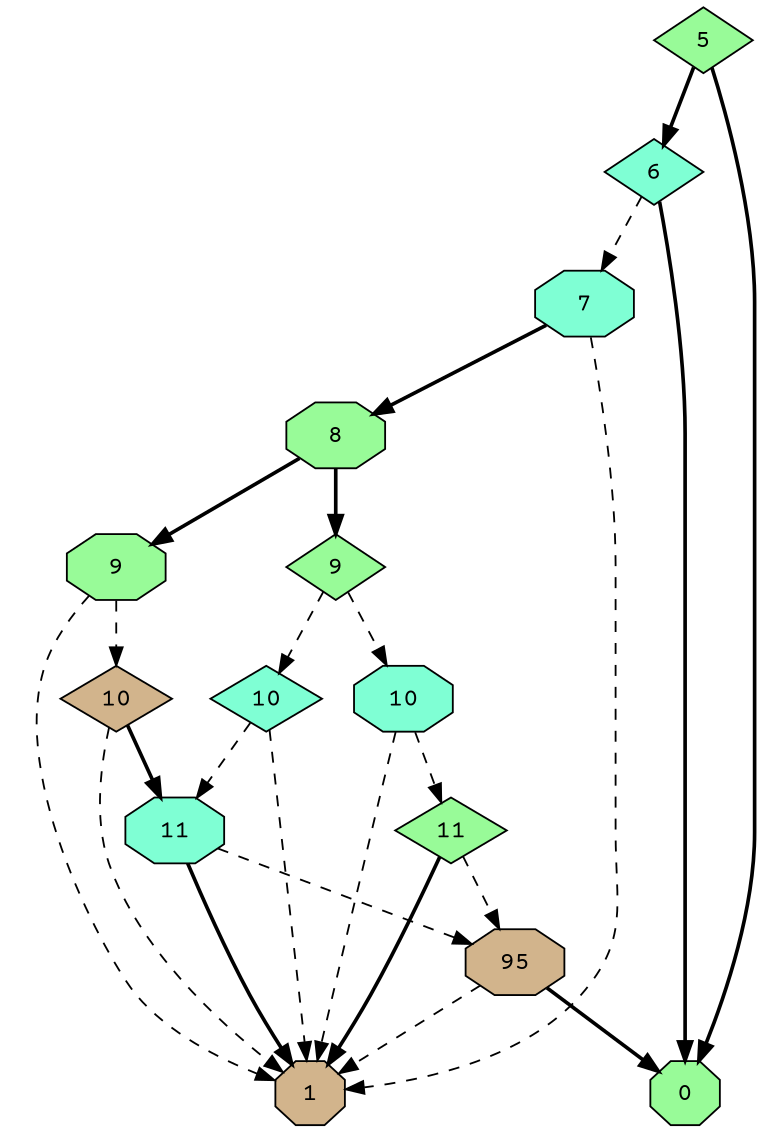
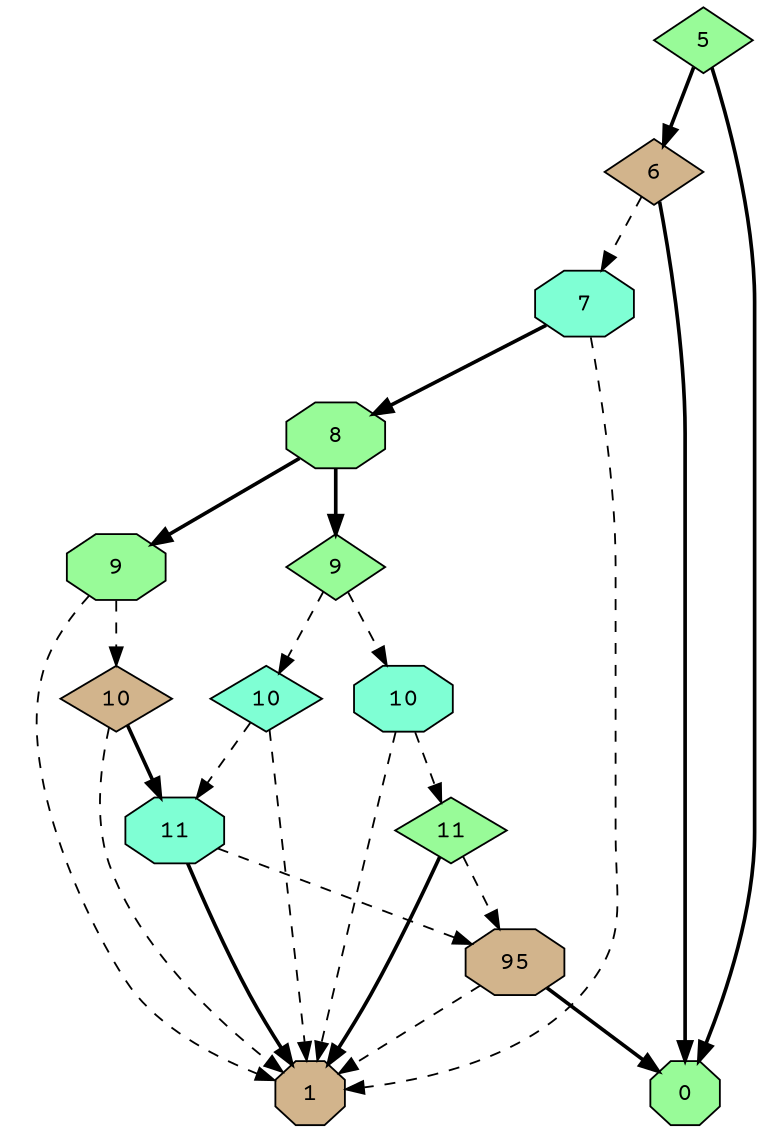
(654, 172) -> (654, 172)
